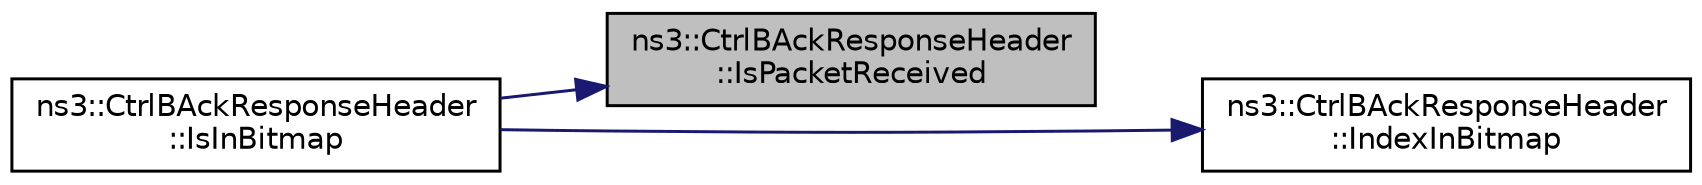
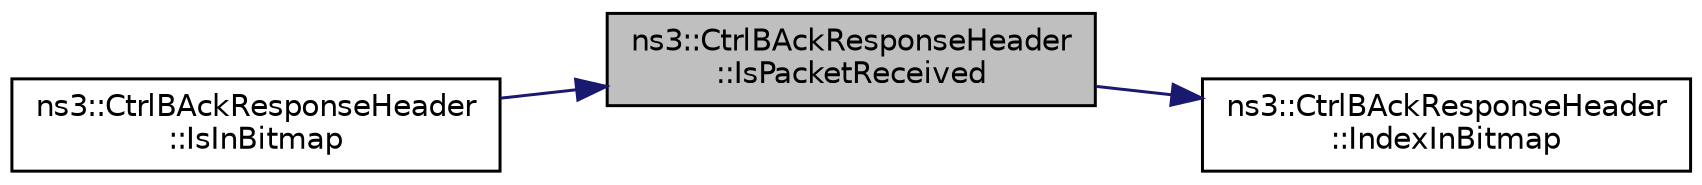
(836, 132) -> (1134, 91)
